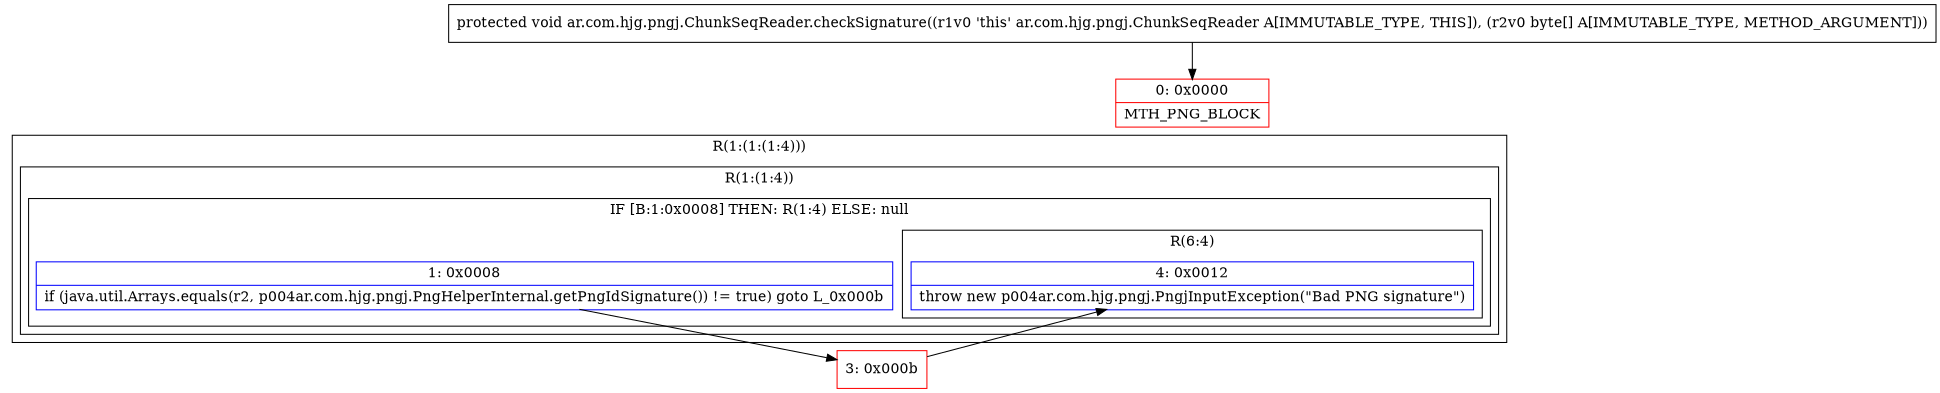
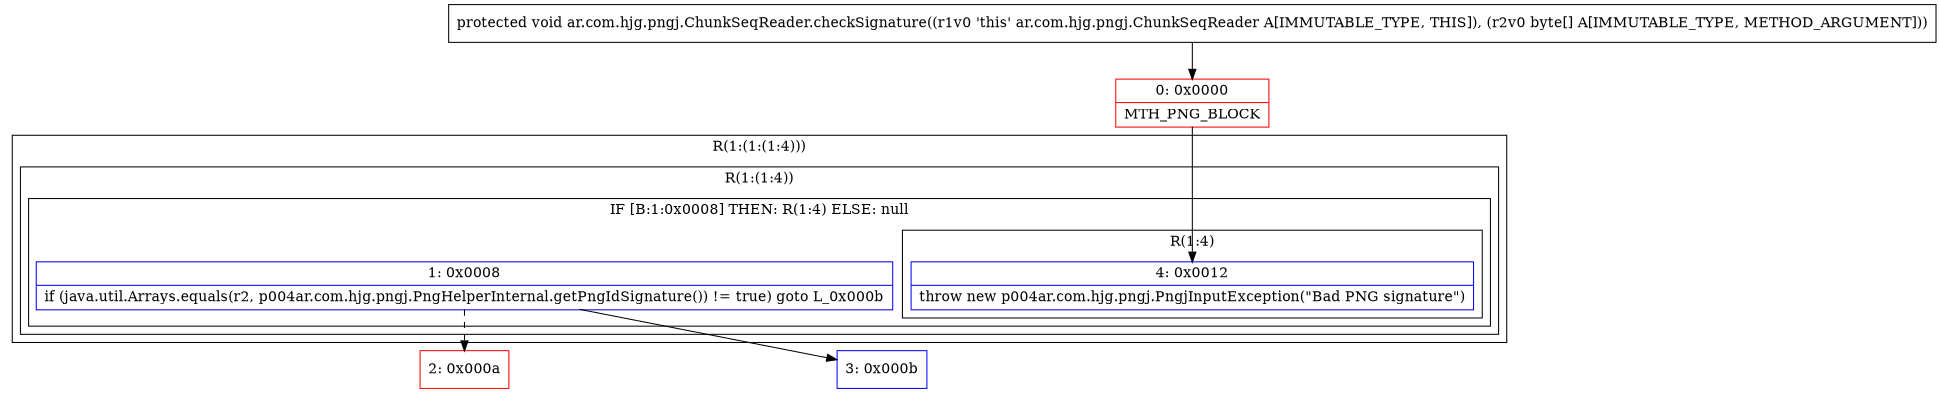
(1192, 242) -> (1192, 242)
(1012, 334) -> (1192, 189)
none -> (464, 370)
(882, 370) -> (882, 370)
